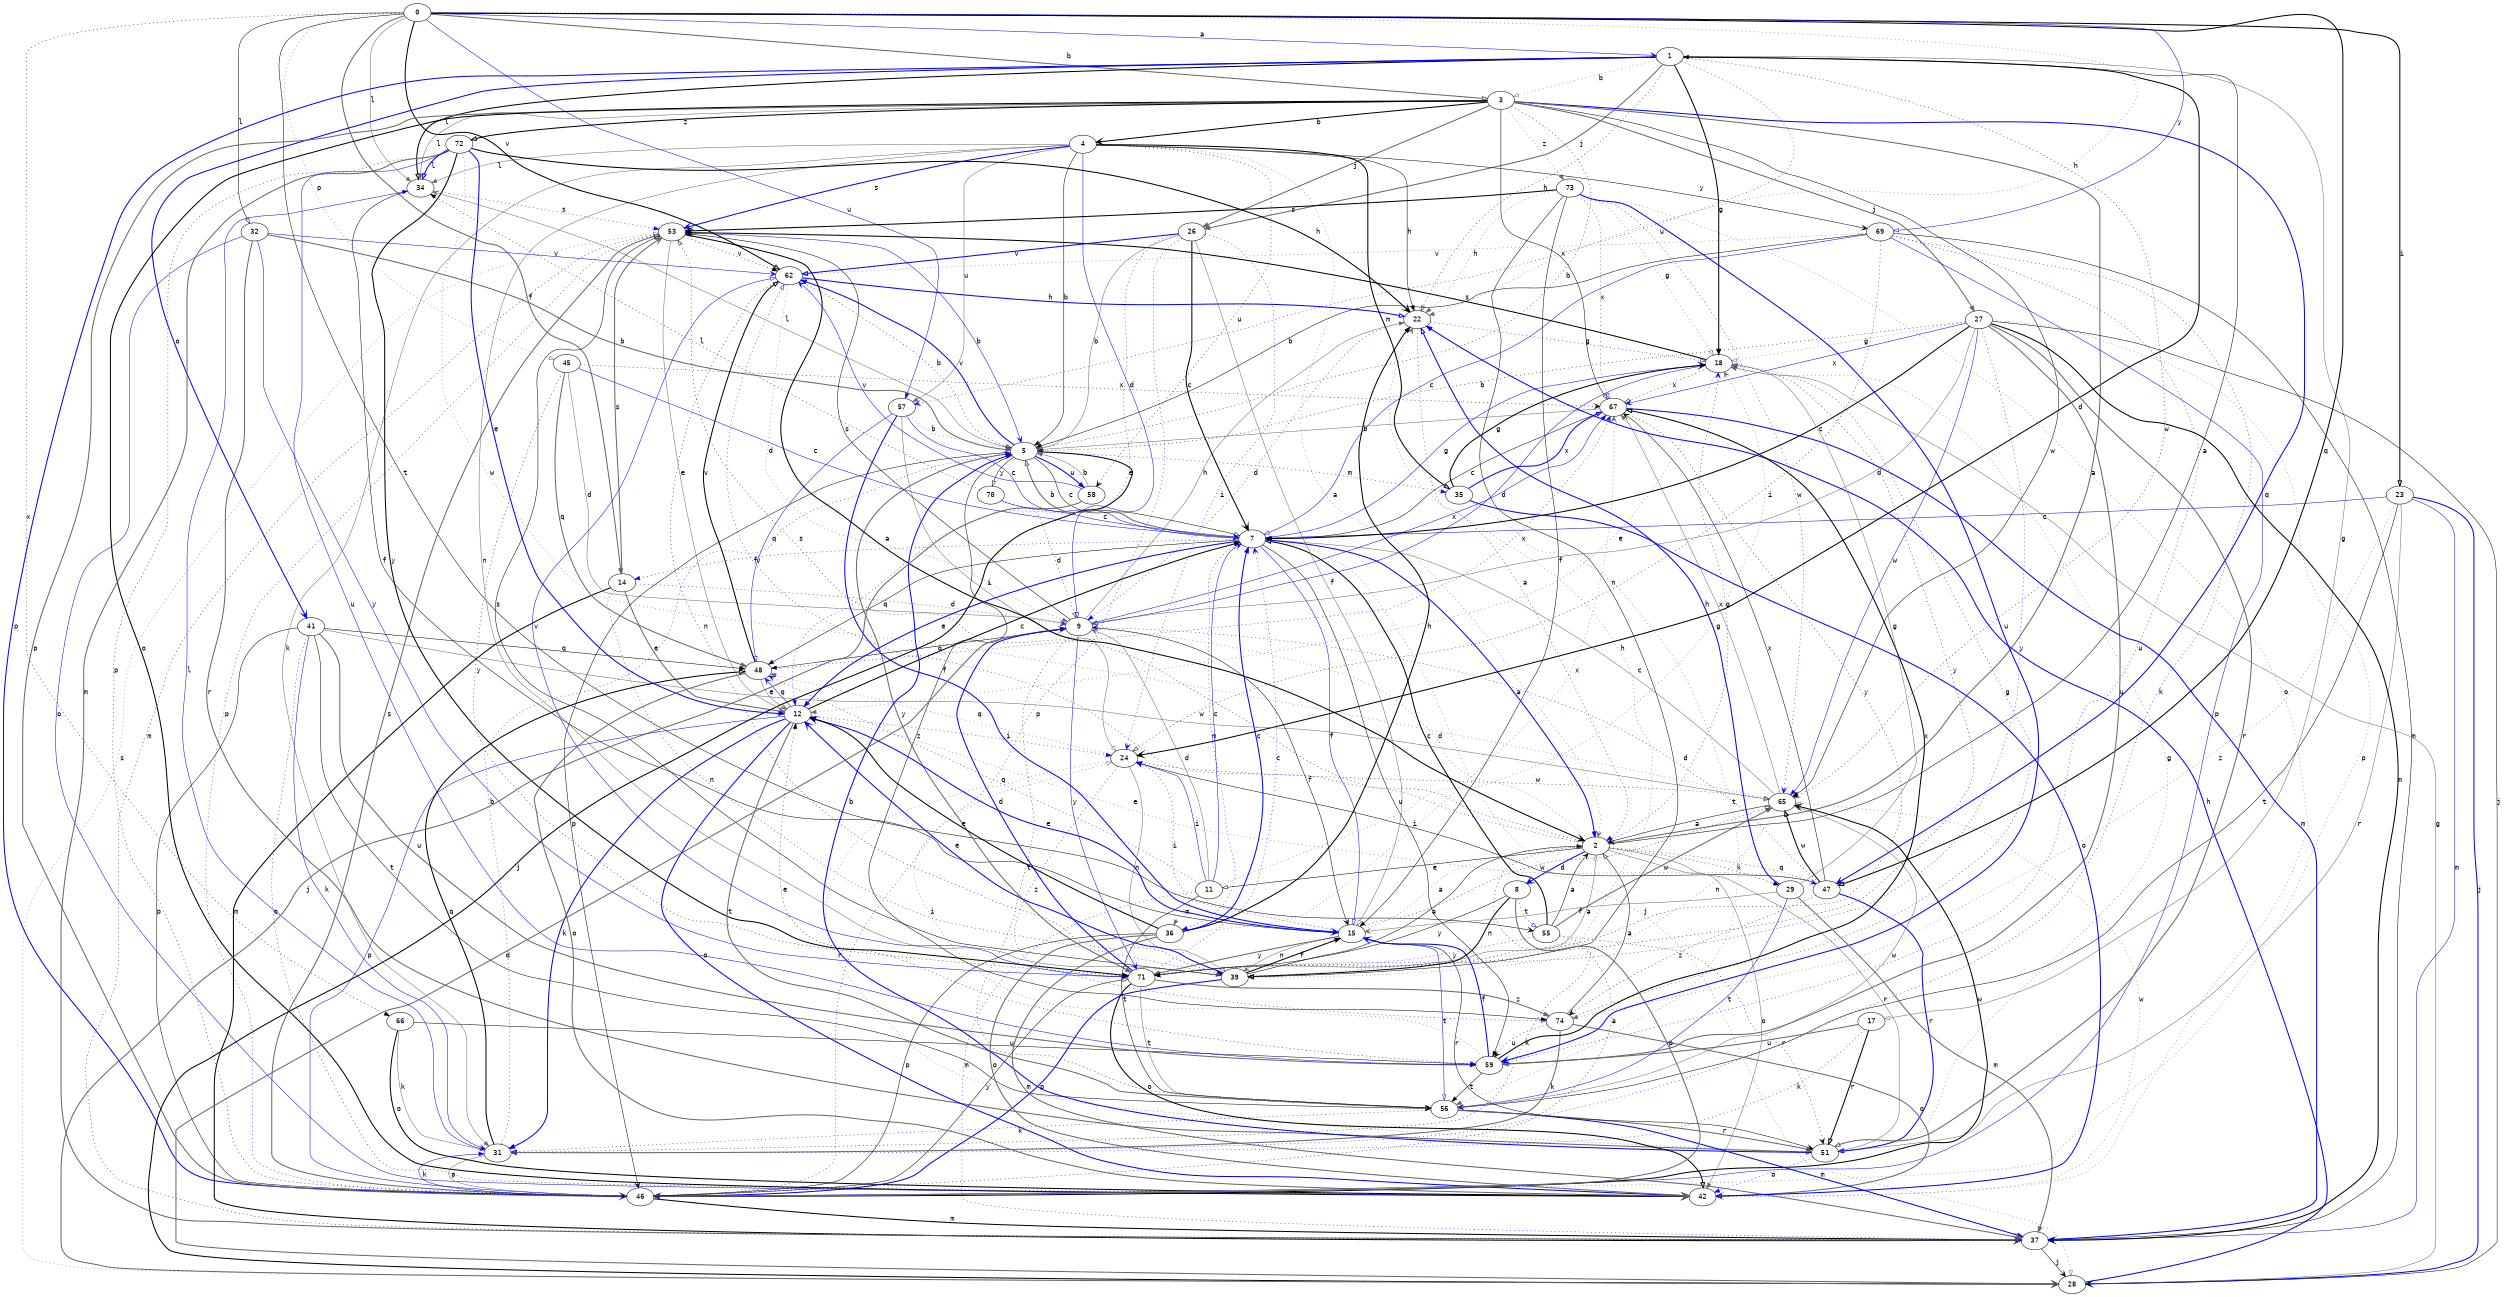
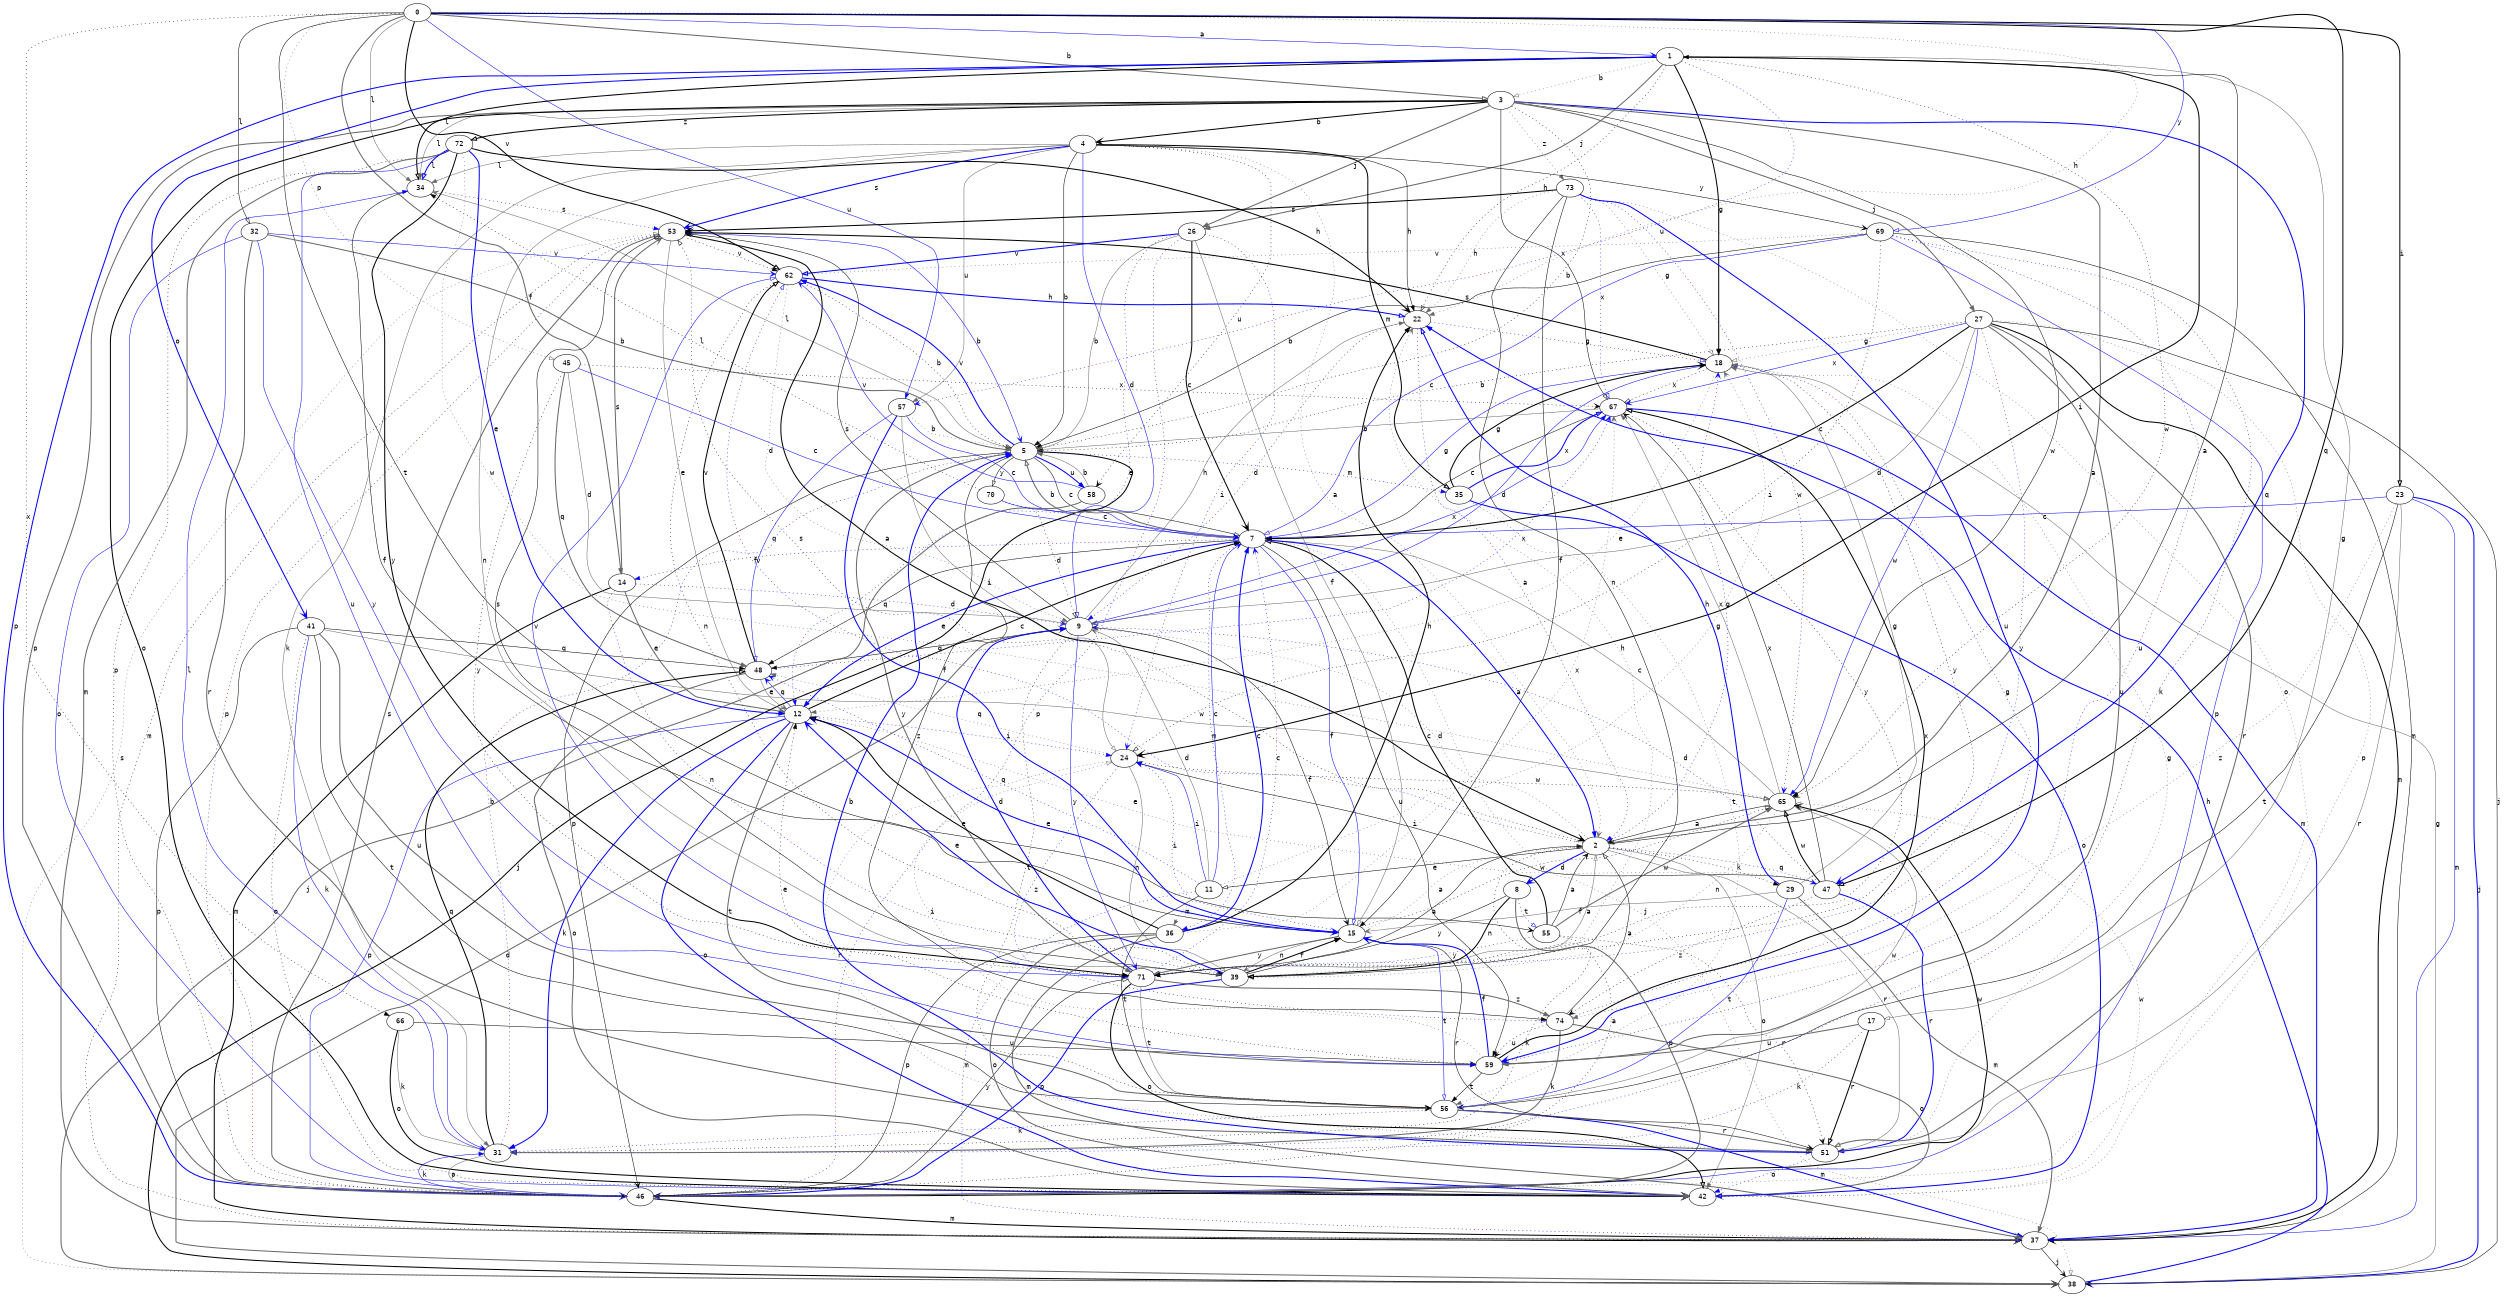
(2080, 407) -> (2080, 407)
(2072, 1285) -> (2072, 1285)
